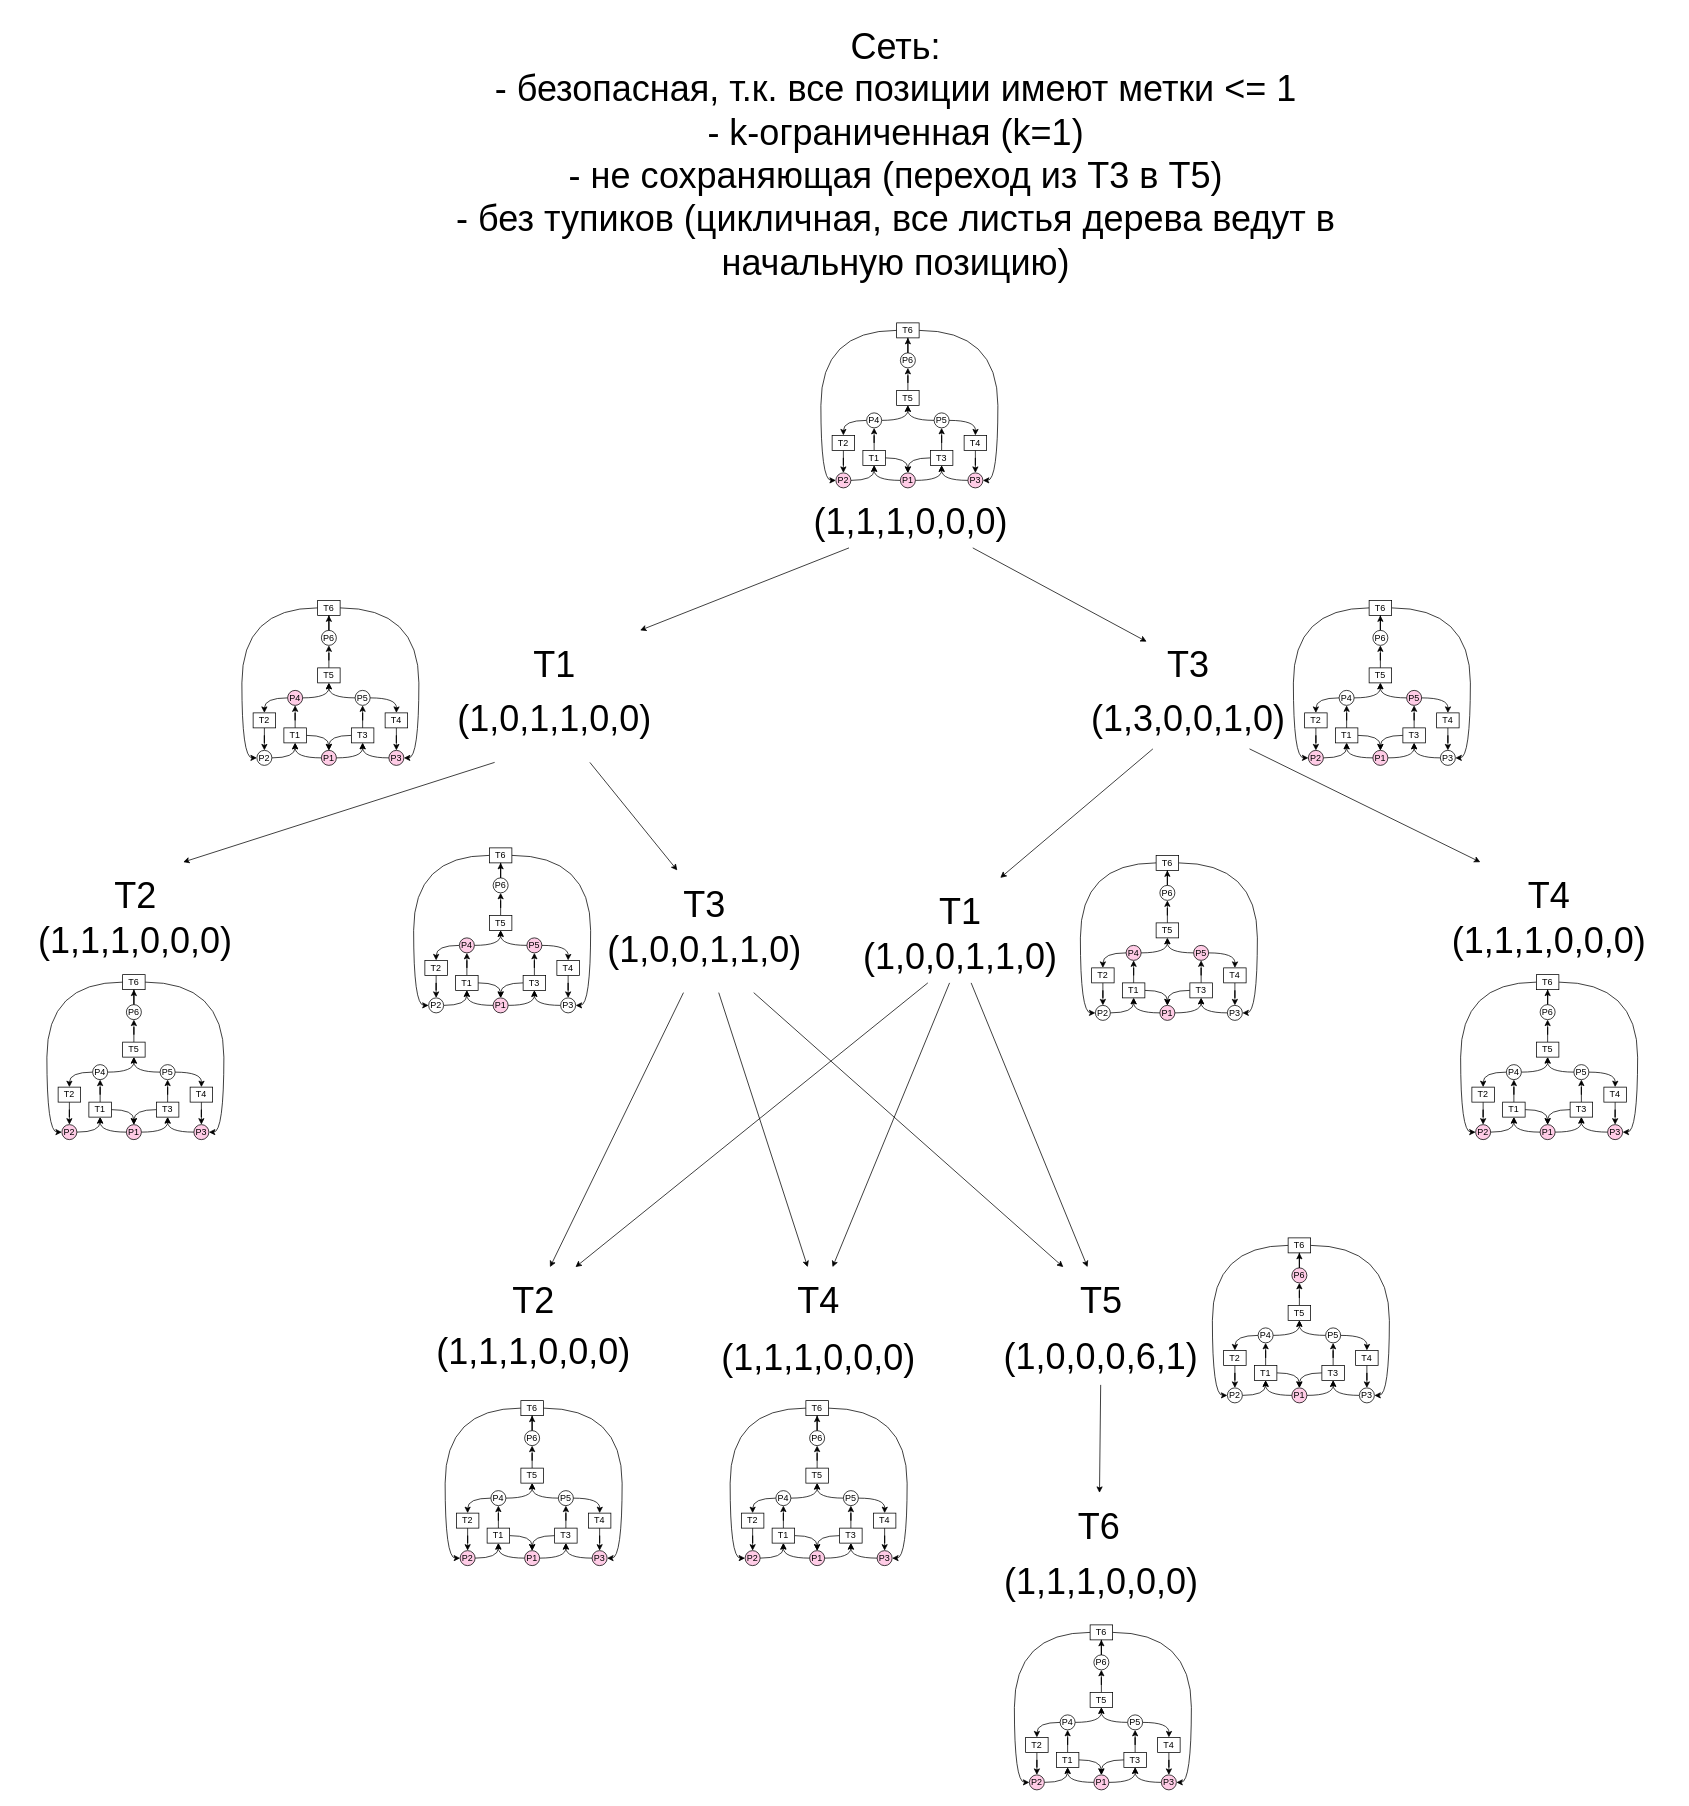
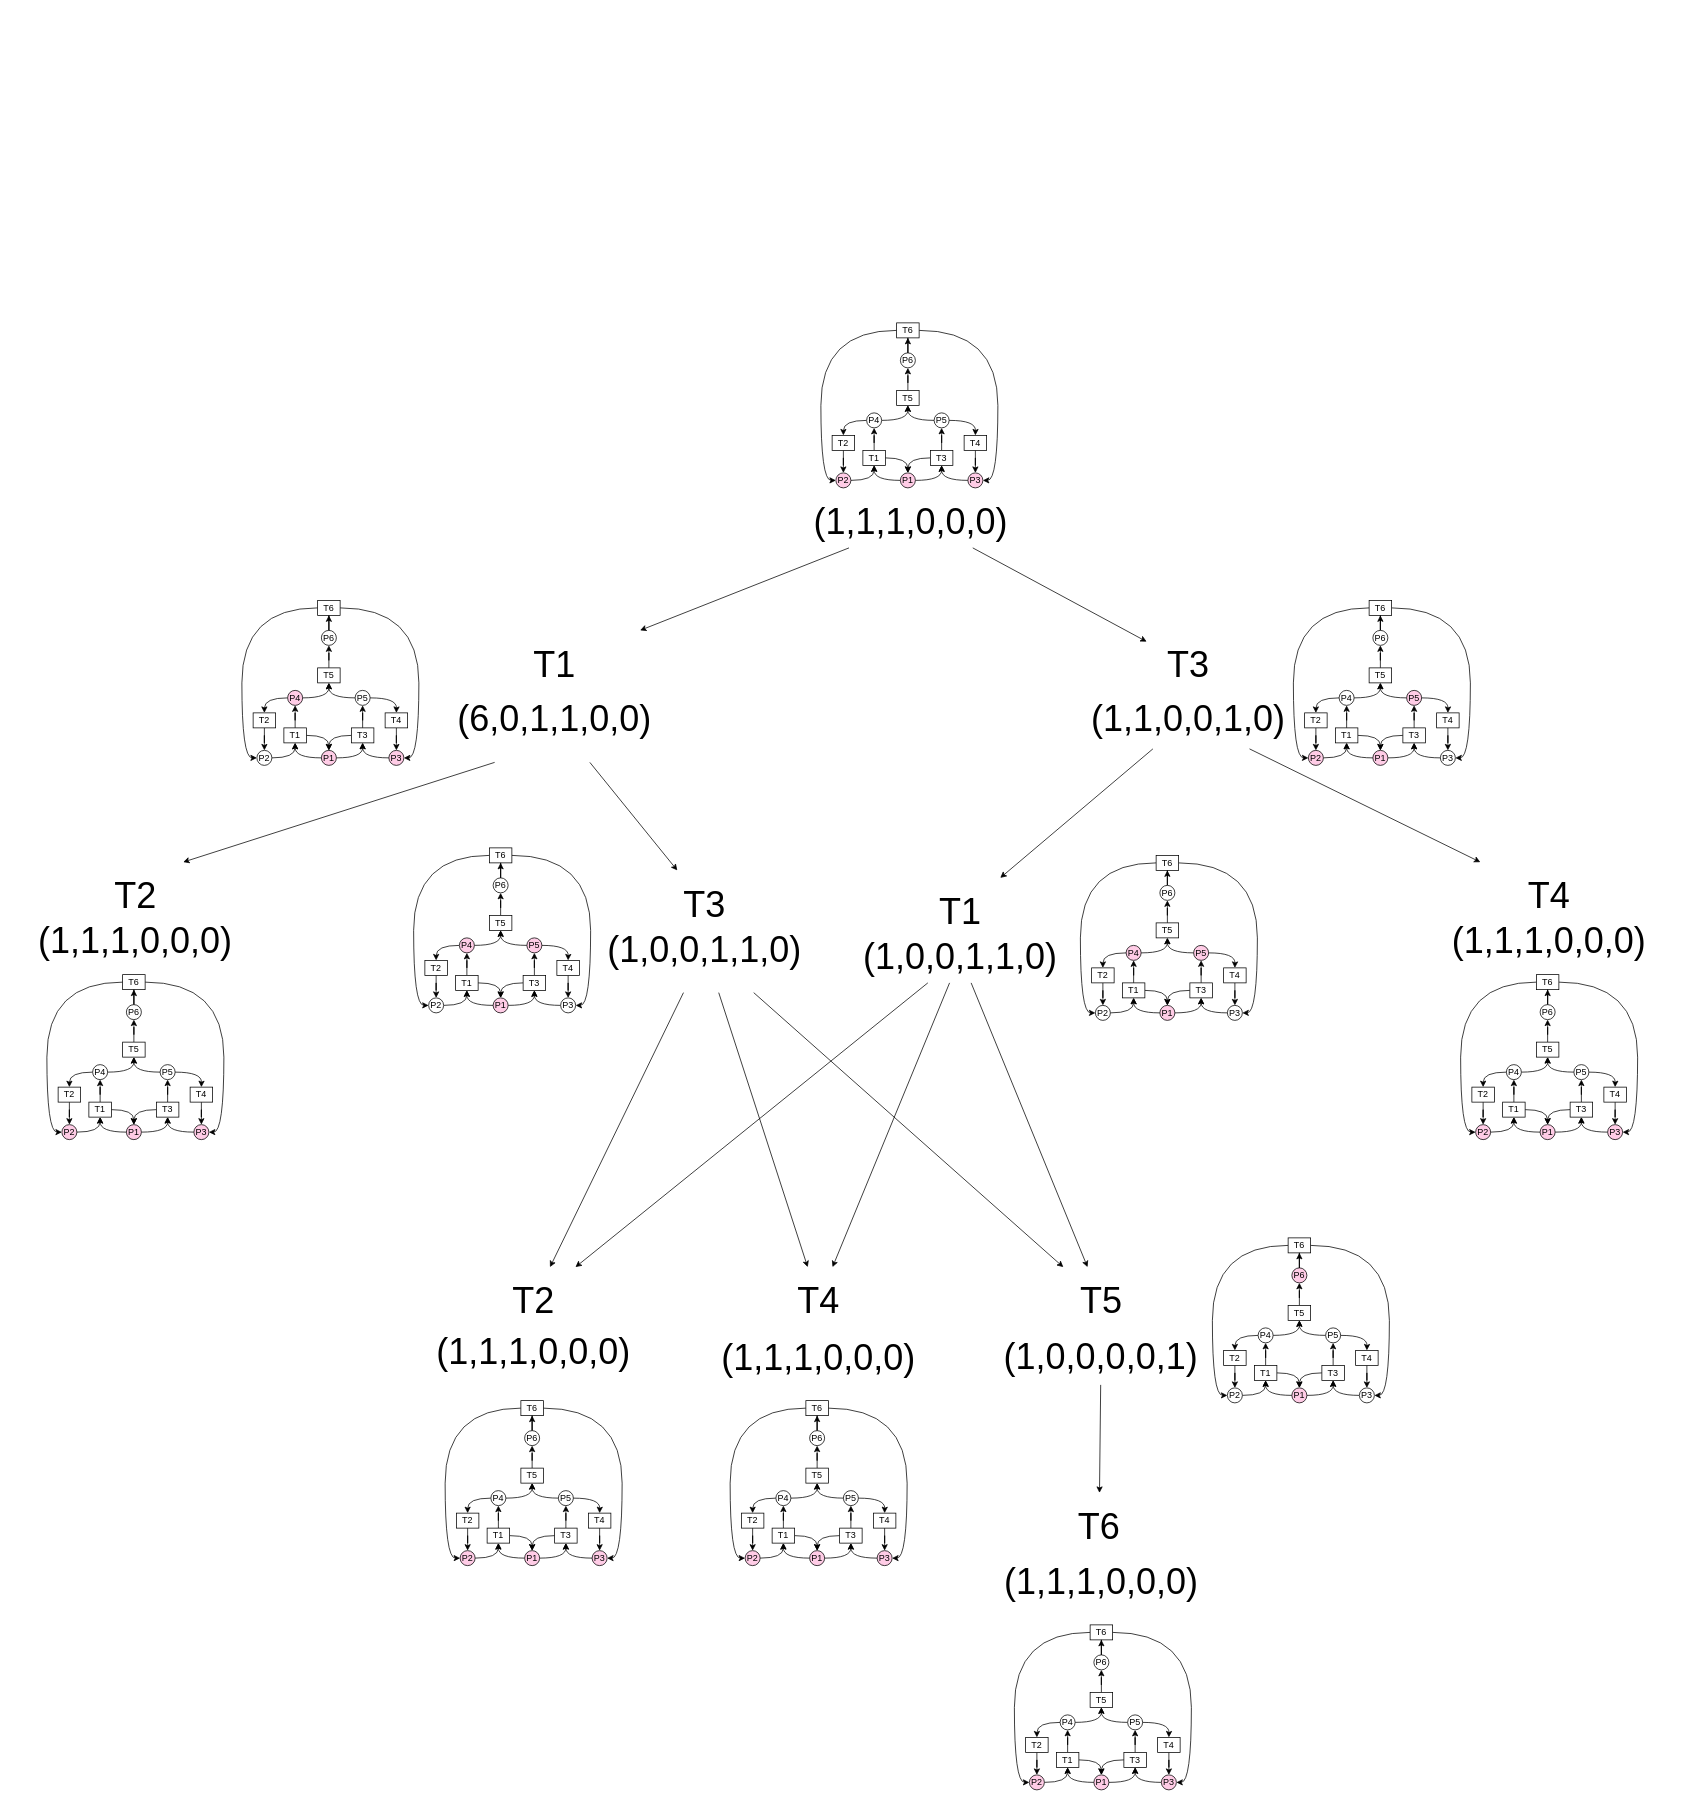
(896, 154) -> none
(555, 719) -> (555, 719)
(1188, 719) -> (1188, 719)
(1101, 1356) -> (1101, 1356)
